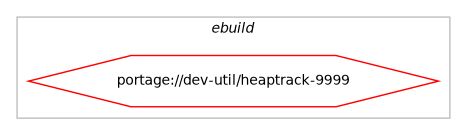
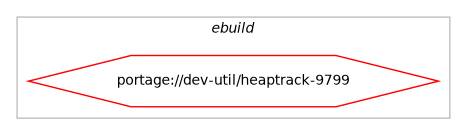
(233, 81) -> (233, 81)
